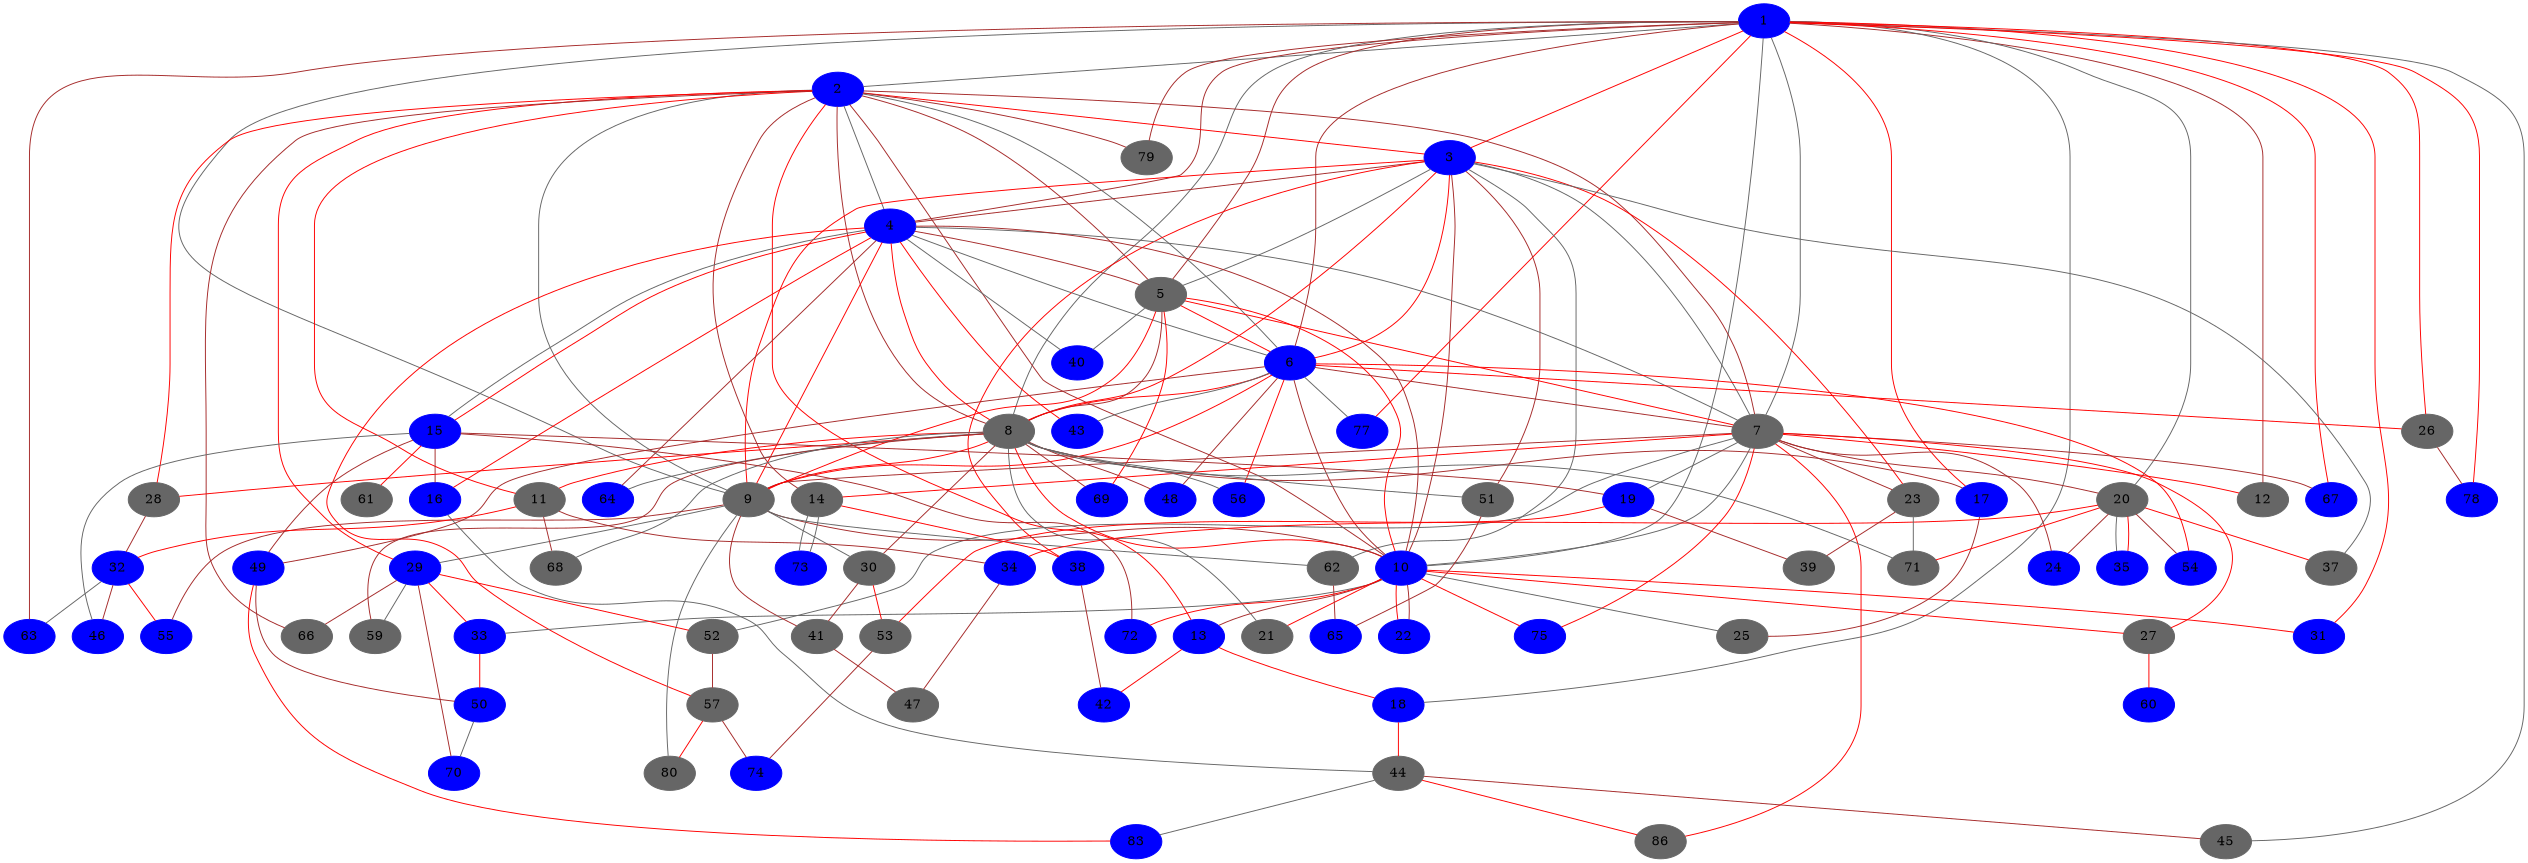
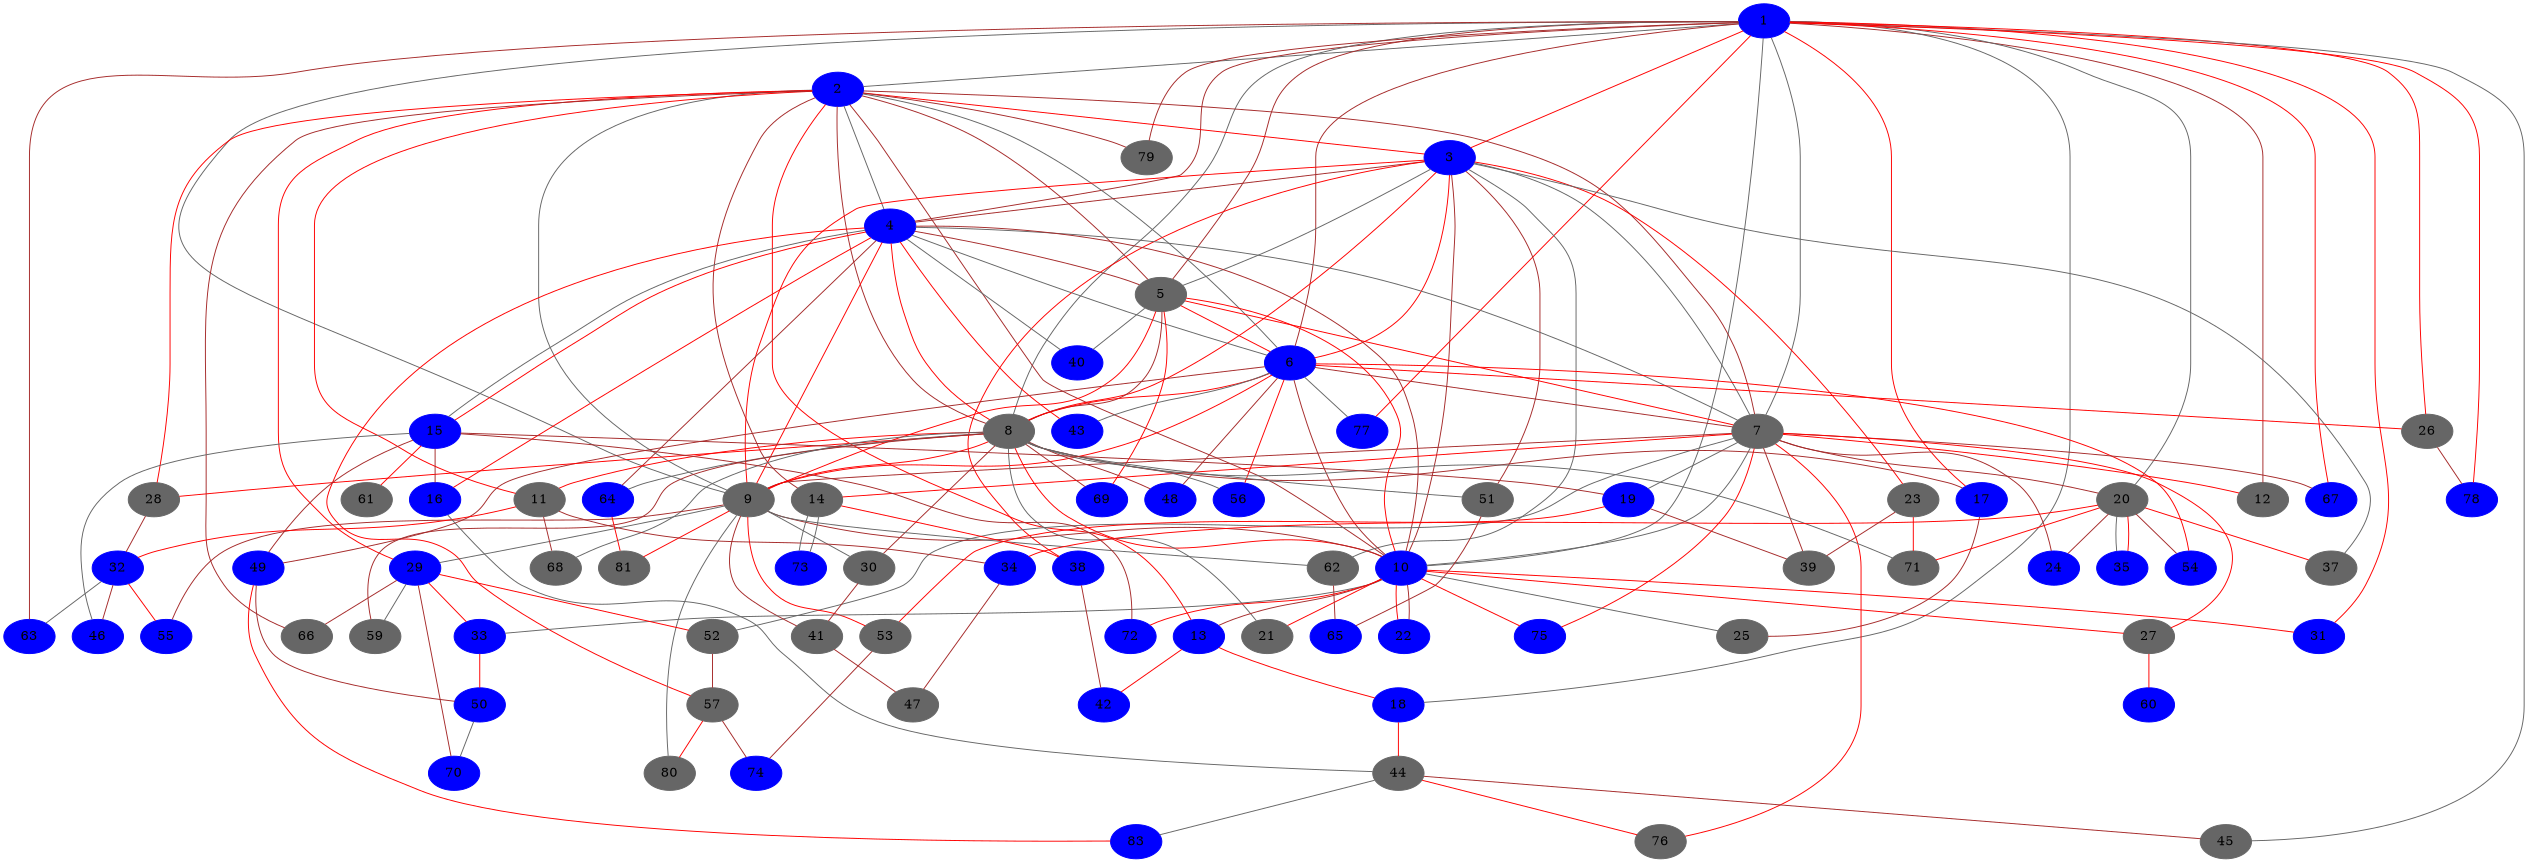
(1847, 470) -> (1783, 500)
(1913, 534) -> (1913, 534)
none -> (624, 568)
(877, 602) -> (780, 598)
(1661, 842) -> (1661, 842)
